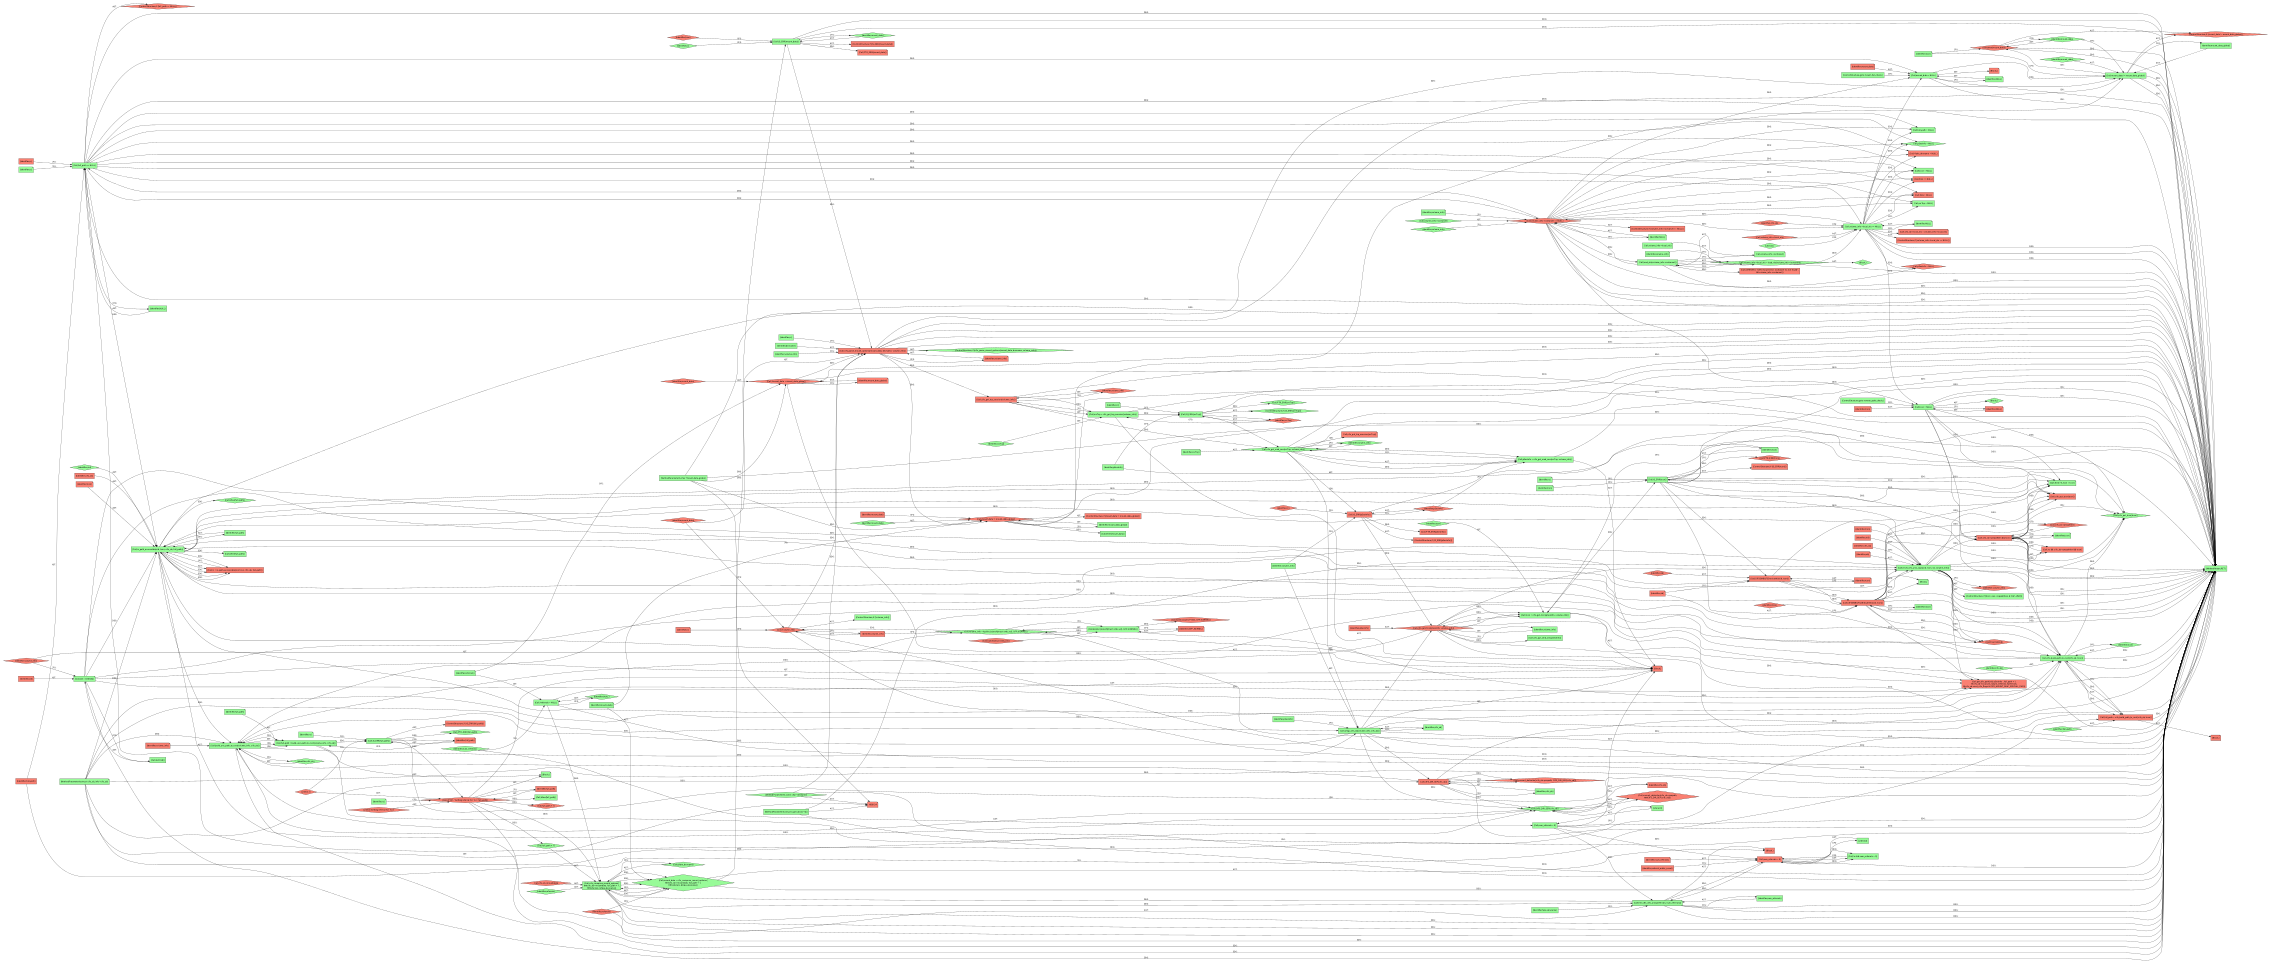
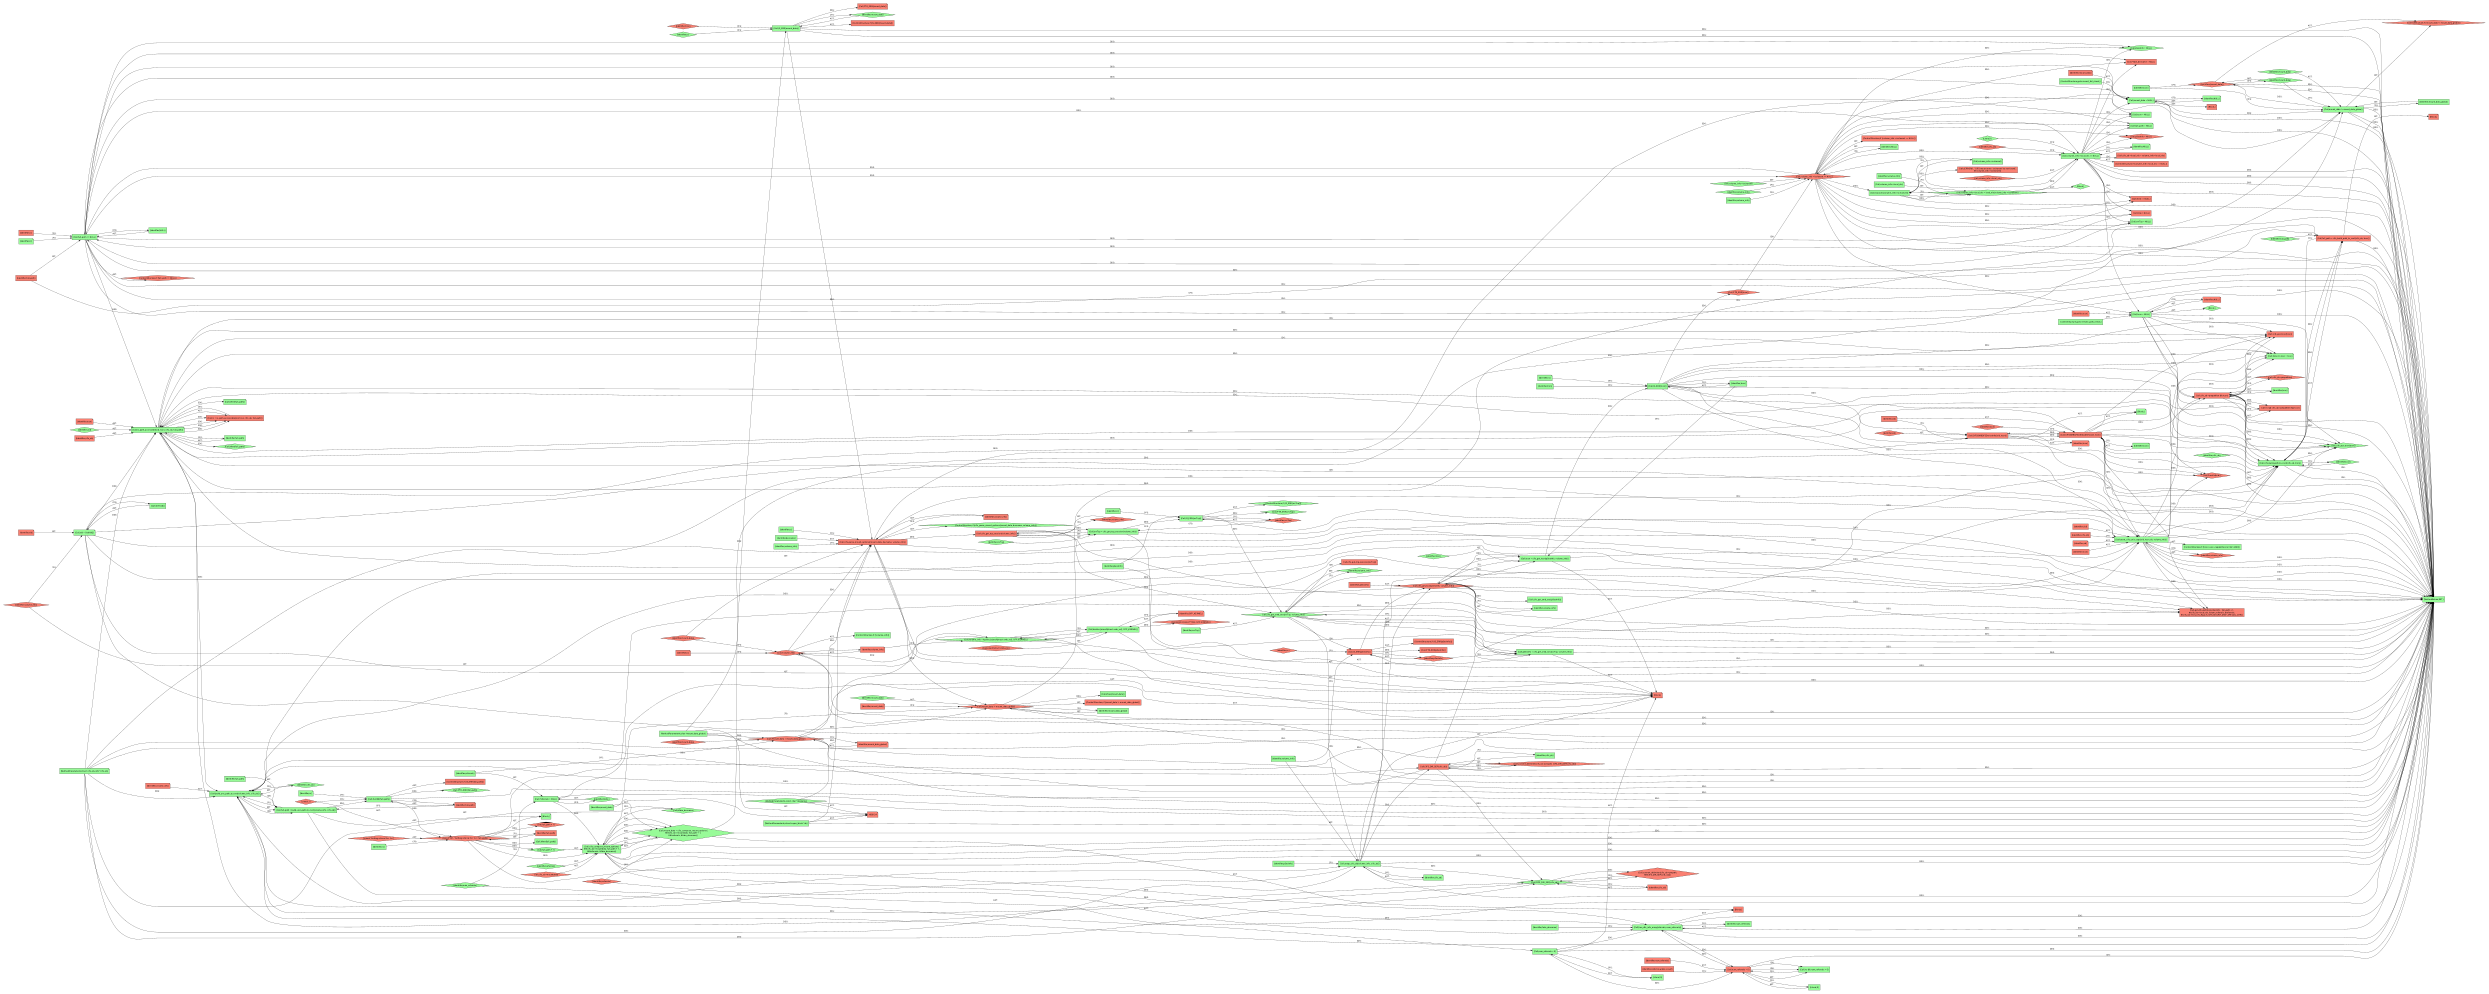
(1008, 162) -> (1117, 247)
(1599, 241) -> (1776, 235)
(1770, 467) -> none
